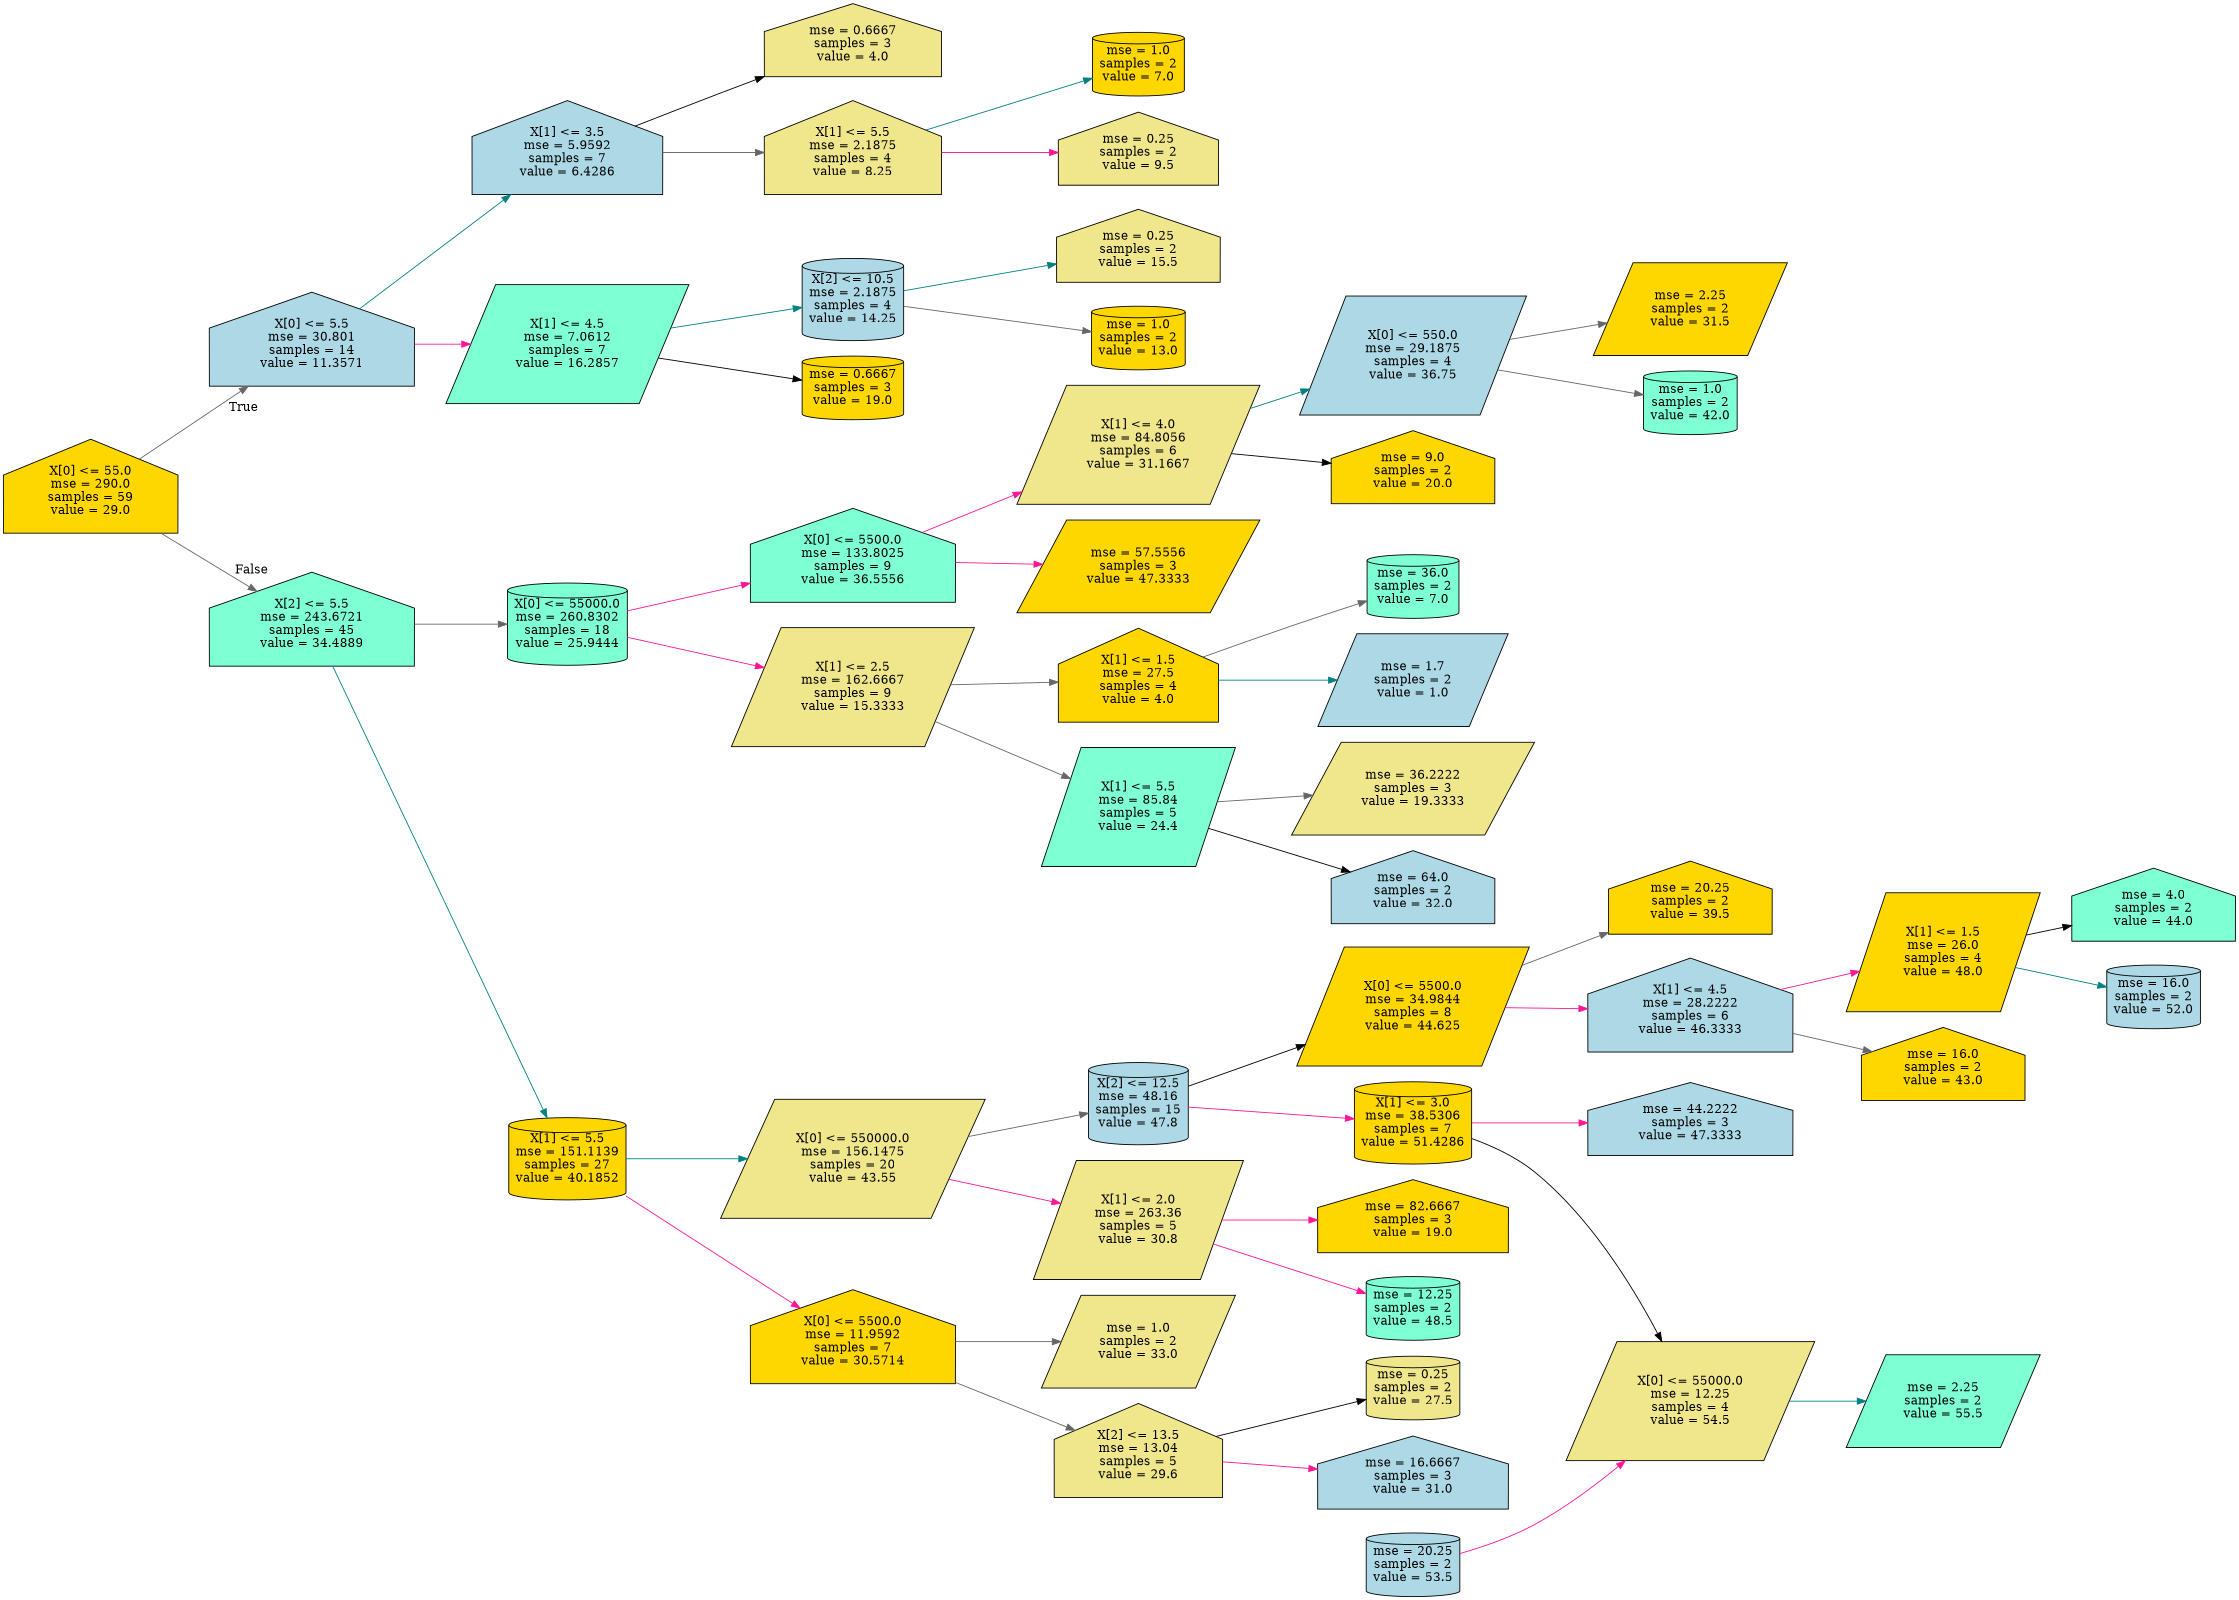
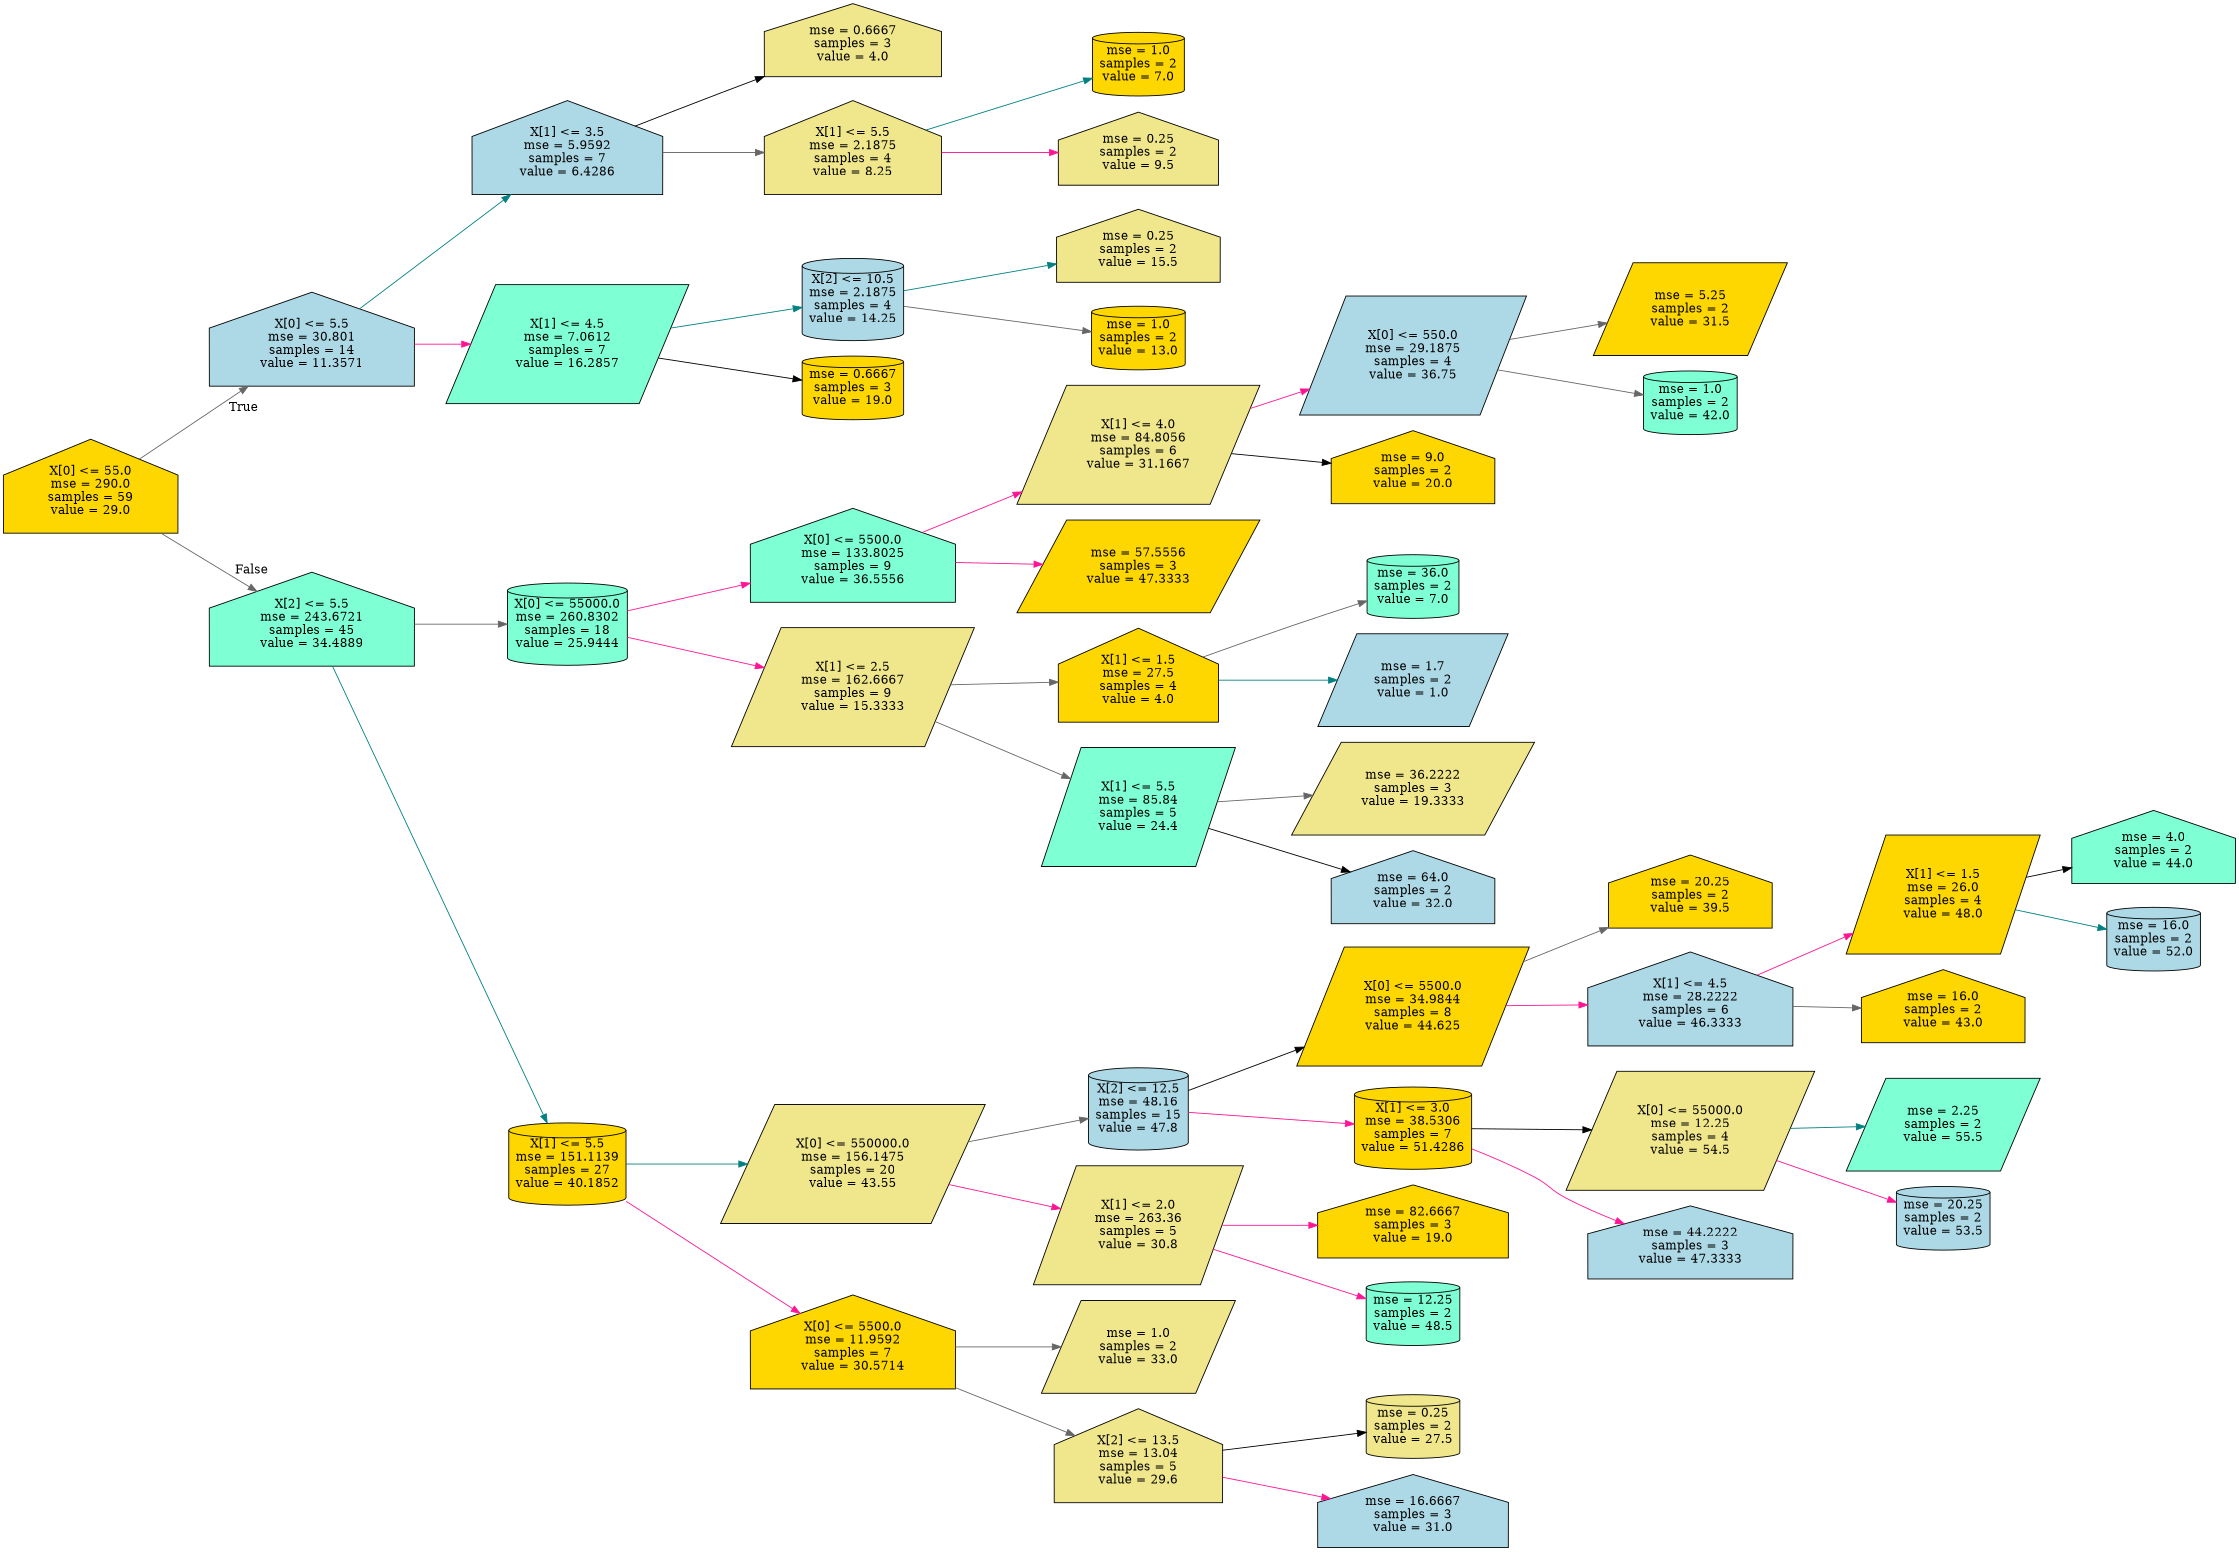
(1690, 309) -> (1690, 309)
(1276, 400) -> (1276, 400)
(1544, 1519) -> (1832, 1180)
